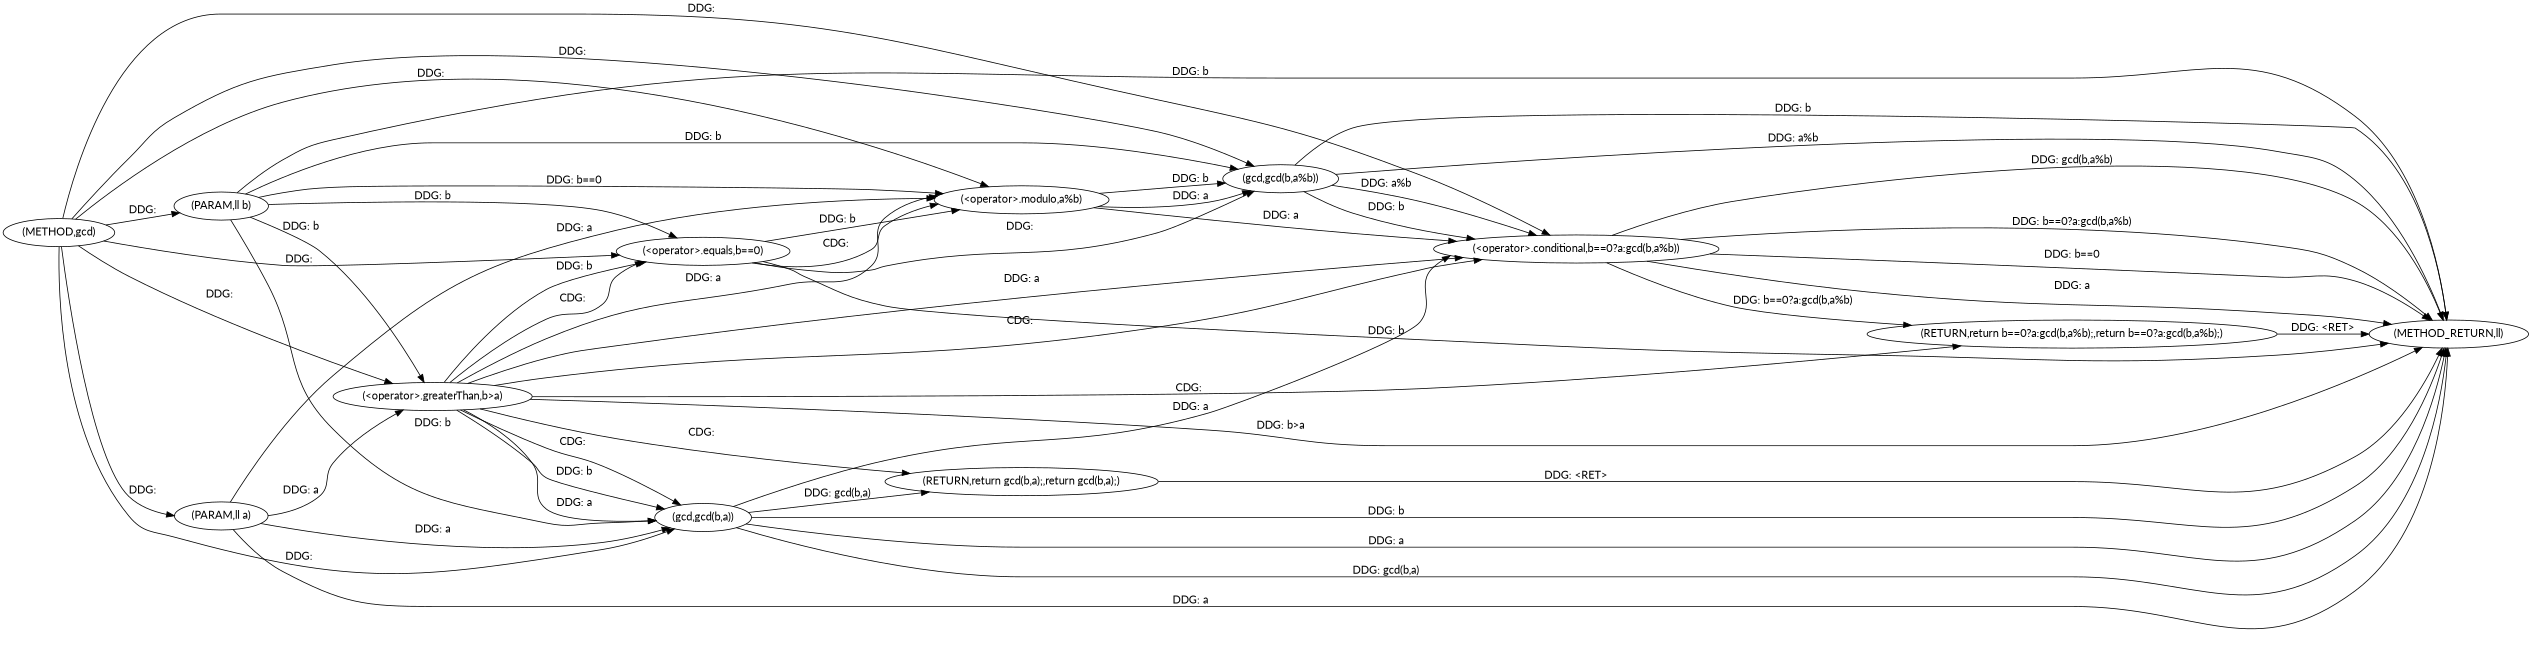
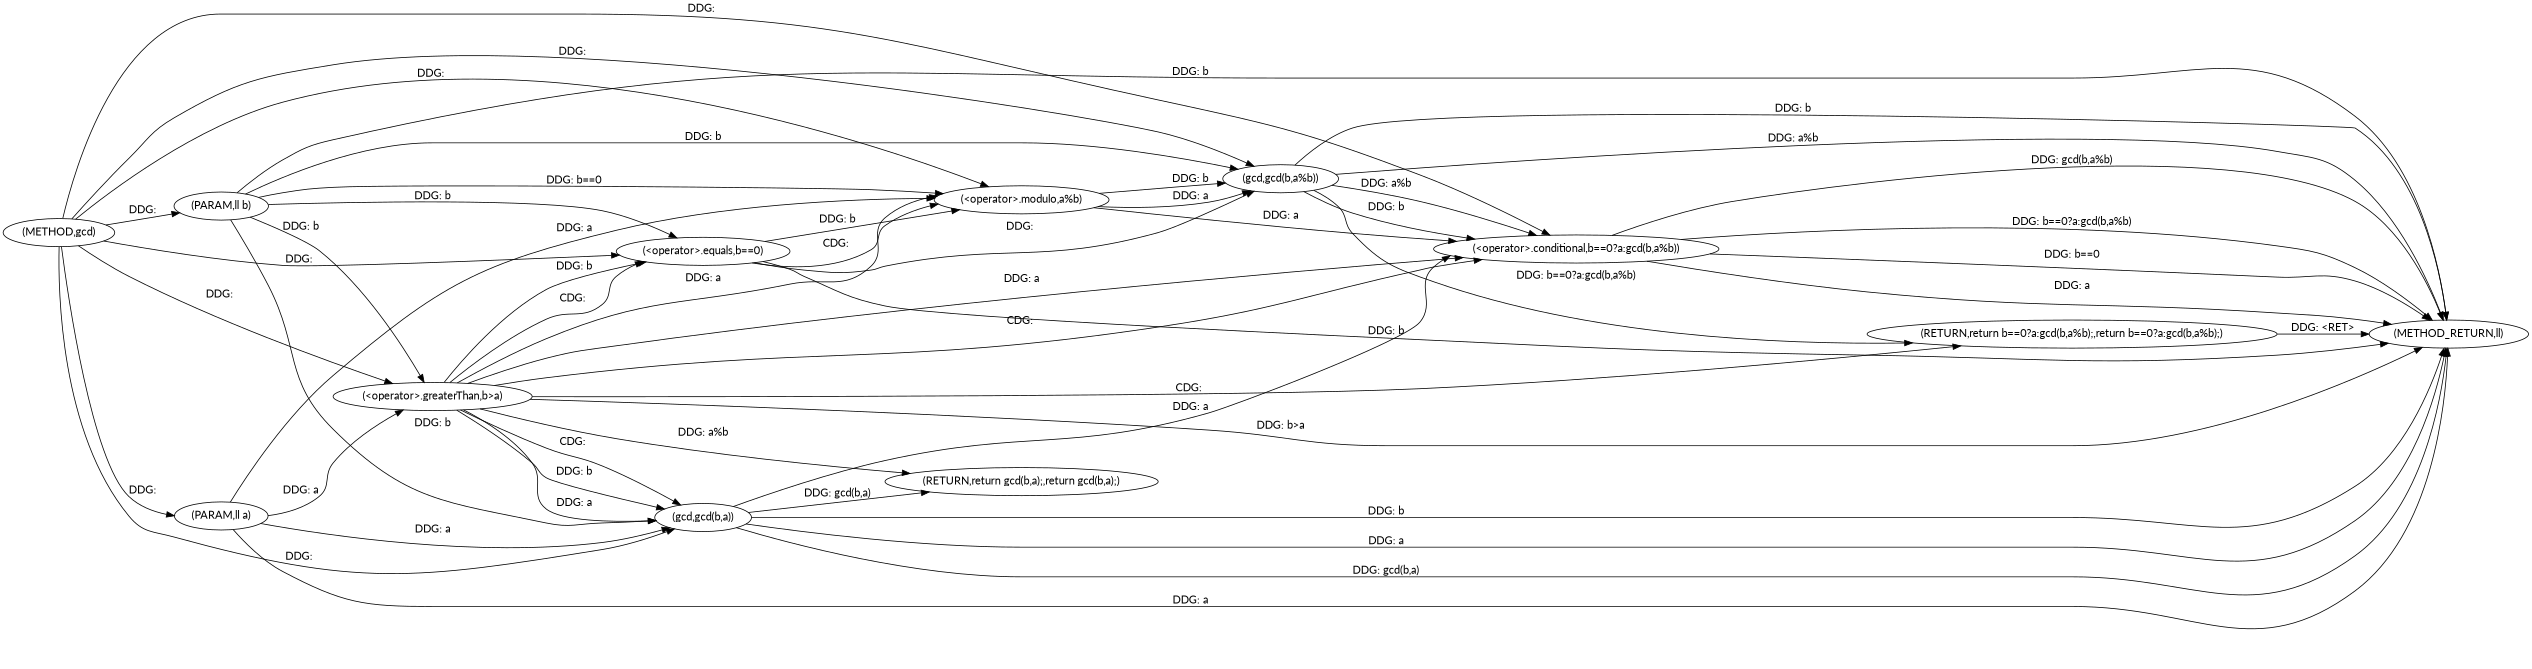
(1752, 310) -> (1589, 321)
(703, 433) -> (703, 433)
(1827, 482) -> none
